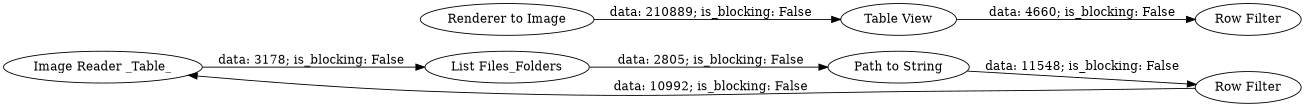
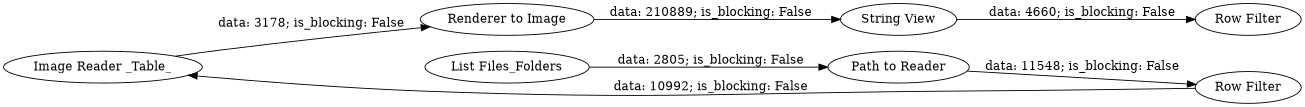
(899, 19) -> (899, 19)
(309, 67) -> (298, 41)
(899, 67) -> (899, 67)
